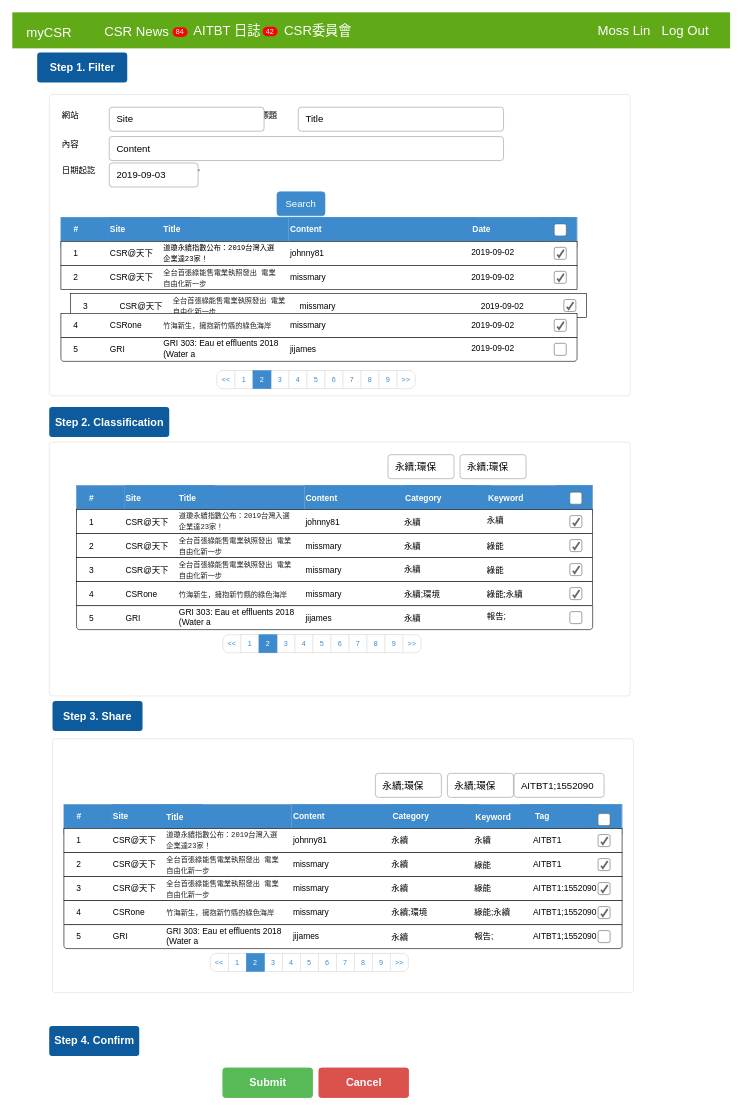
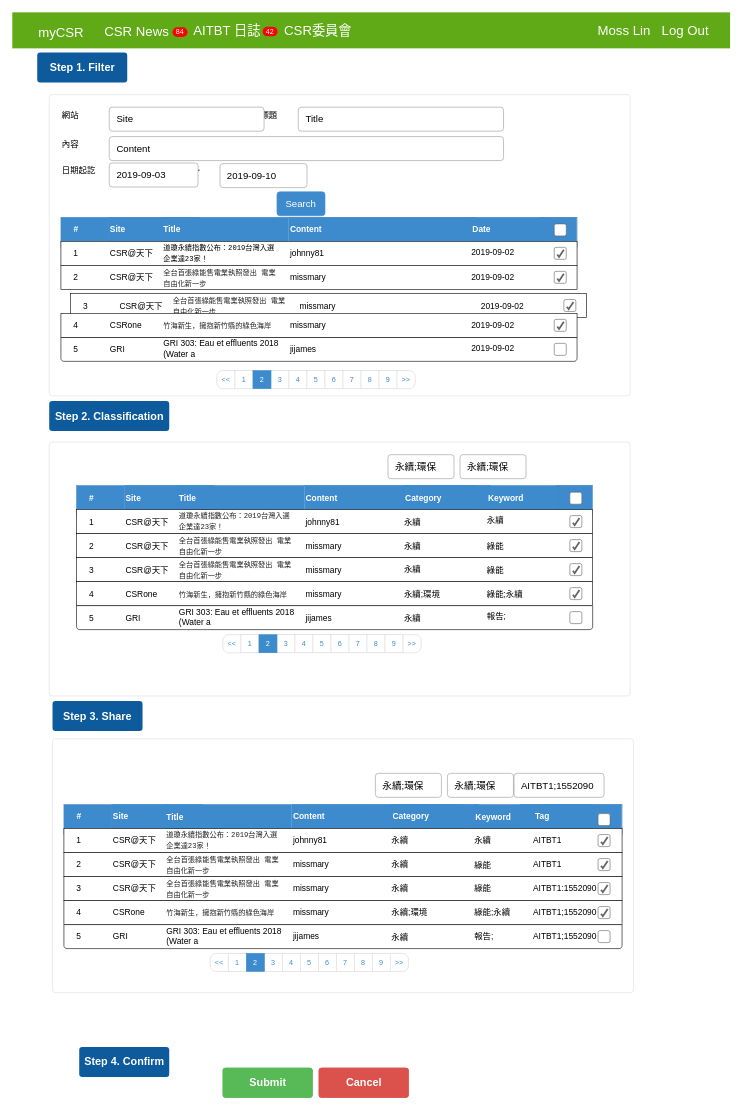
(49, 33) -> (61, 33)
none -> (263, 176)
(109, 422) -> (109, 416)
(94, 1041) -> (124, 1062)
